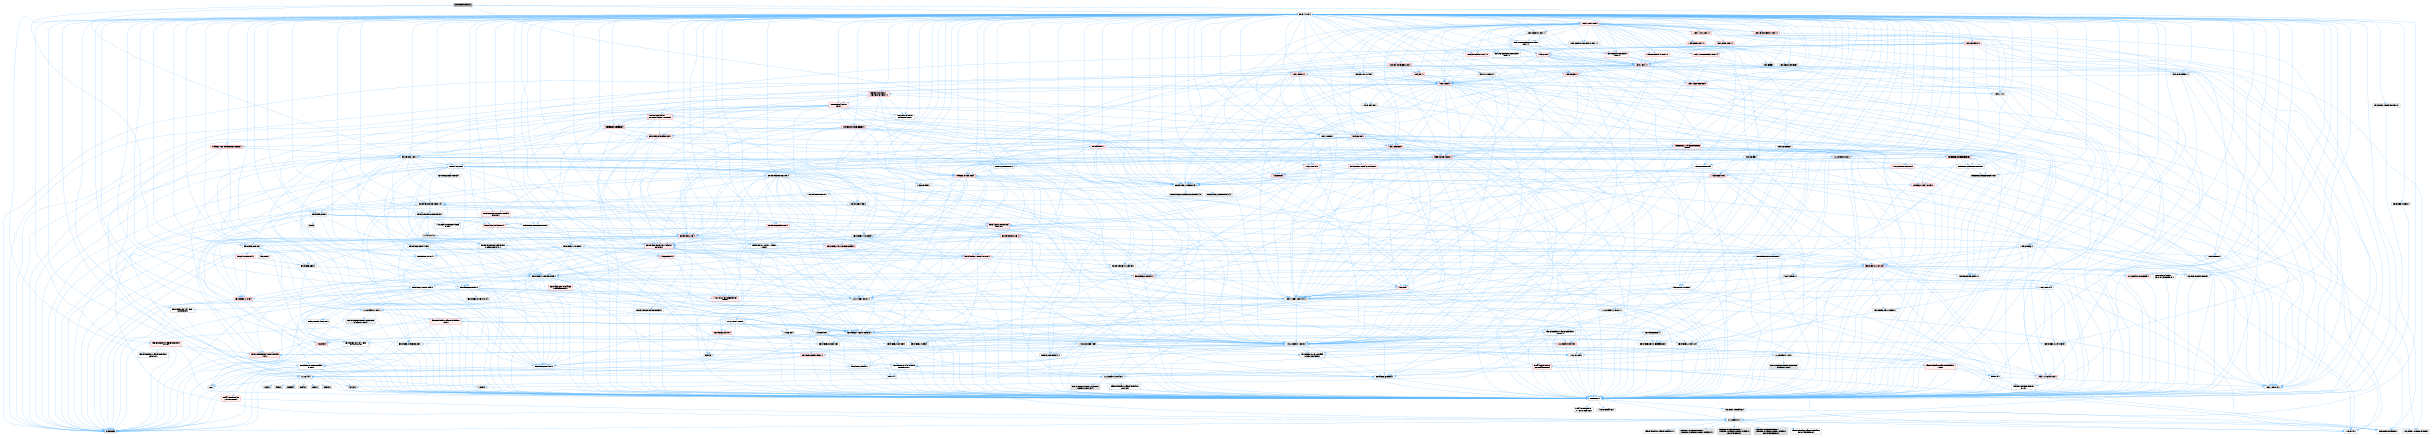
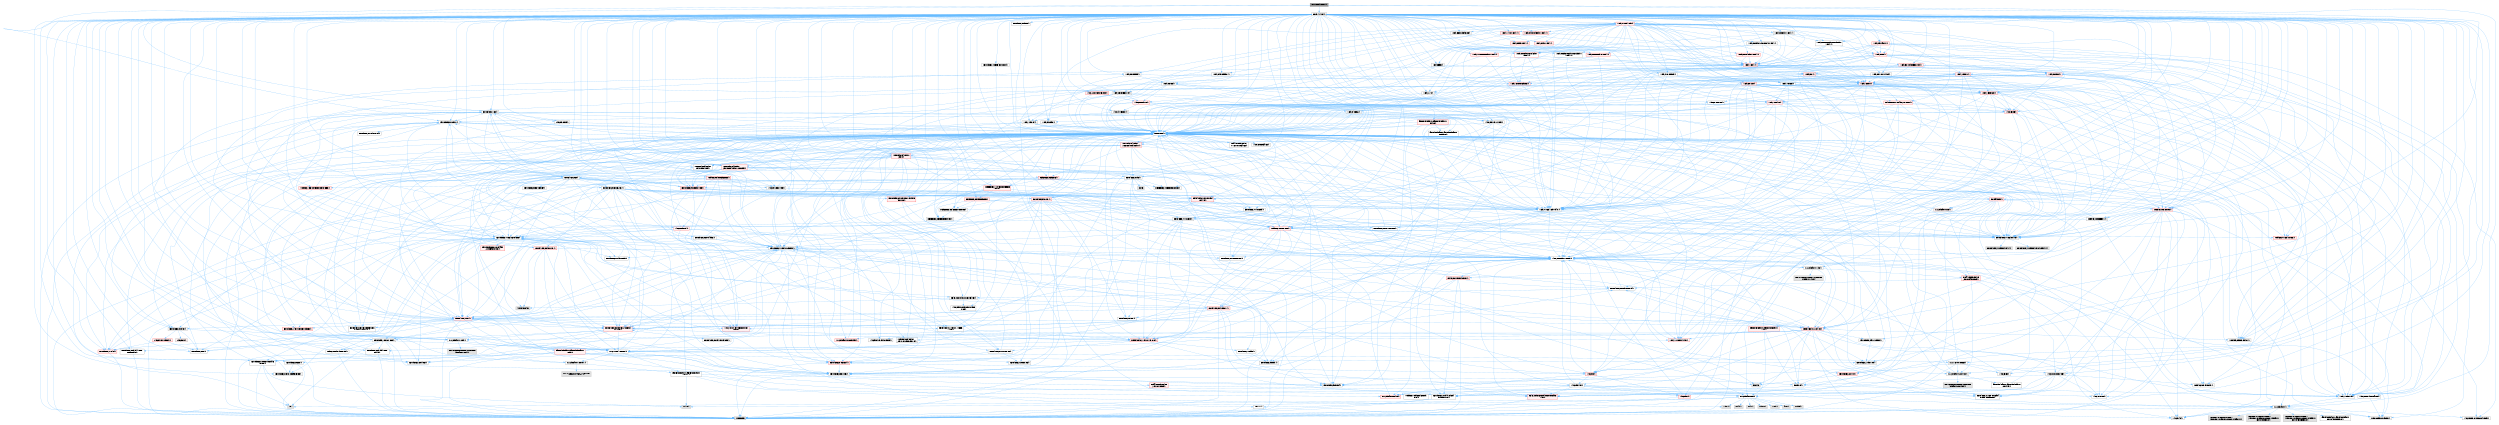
(1316, 128) -> (1149, 138)
(817, 195) -> none
(356, 344) -> (377, 352)
none -> (576, 374)
(306, 377) -> (1747, 397)
(1660, 431) -> none
